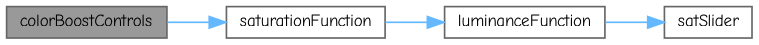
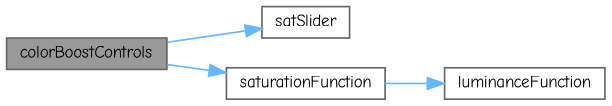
(626, 22) -> (206, 37)
